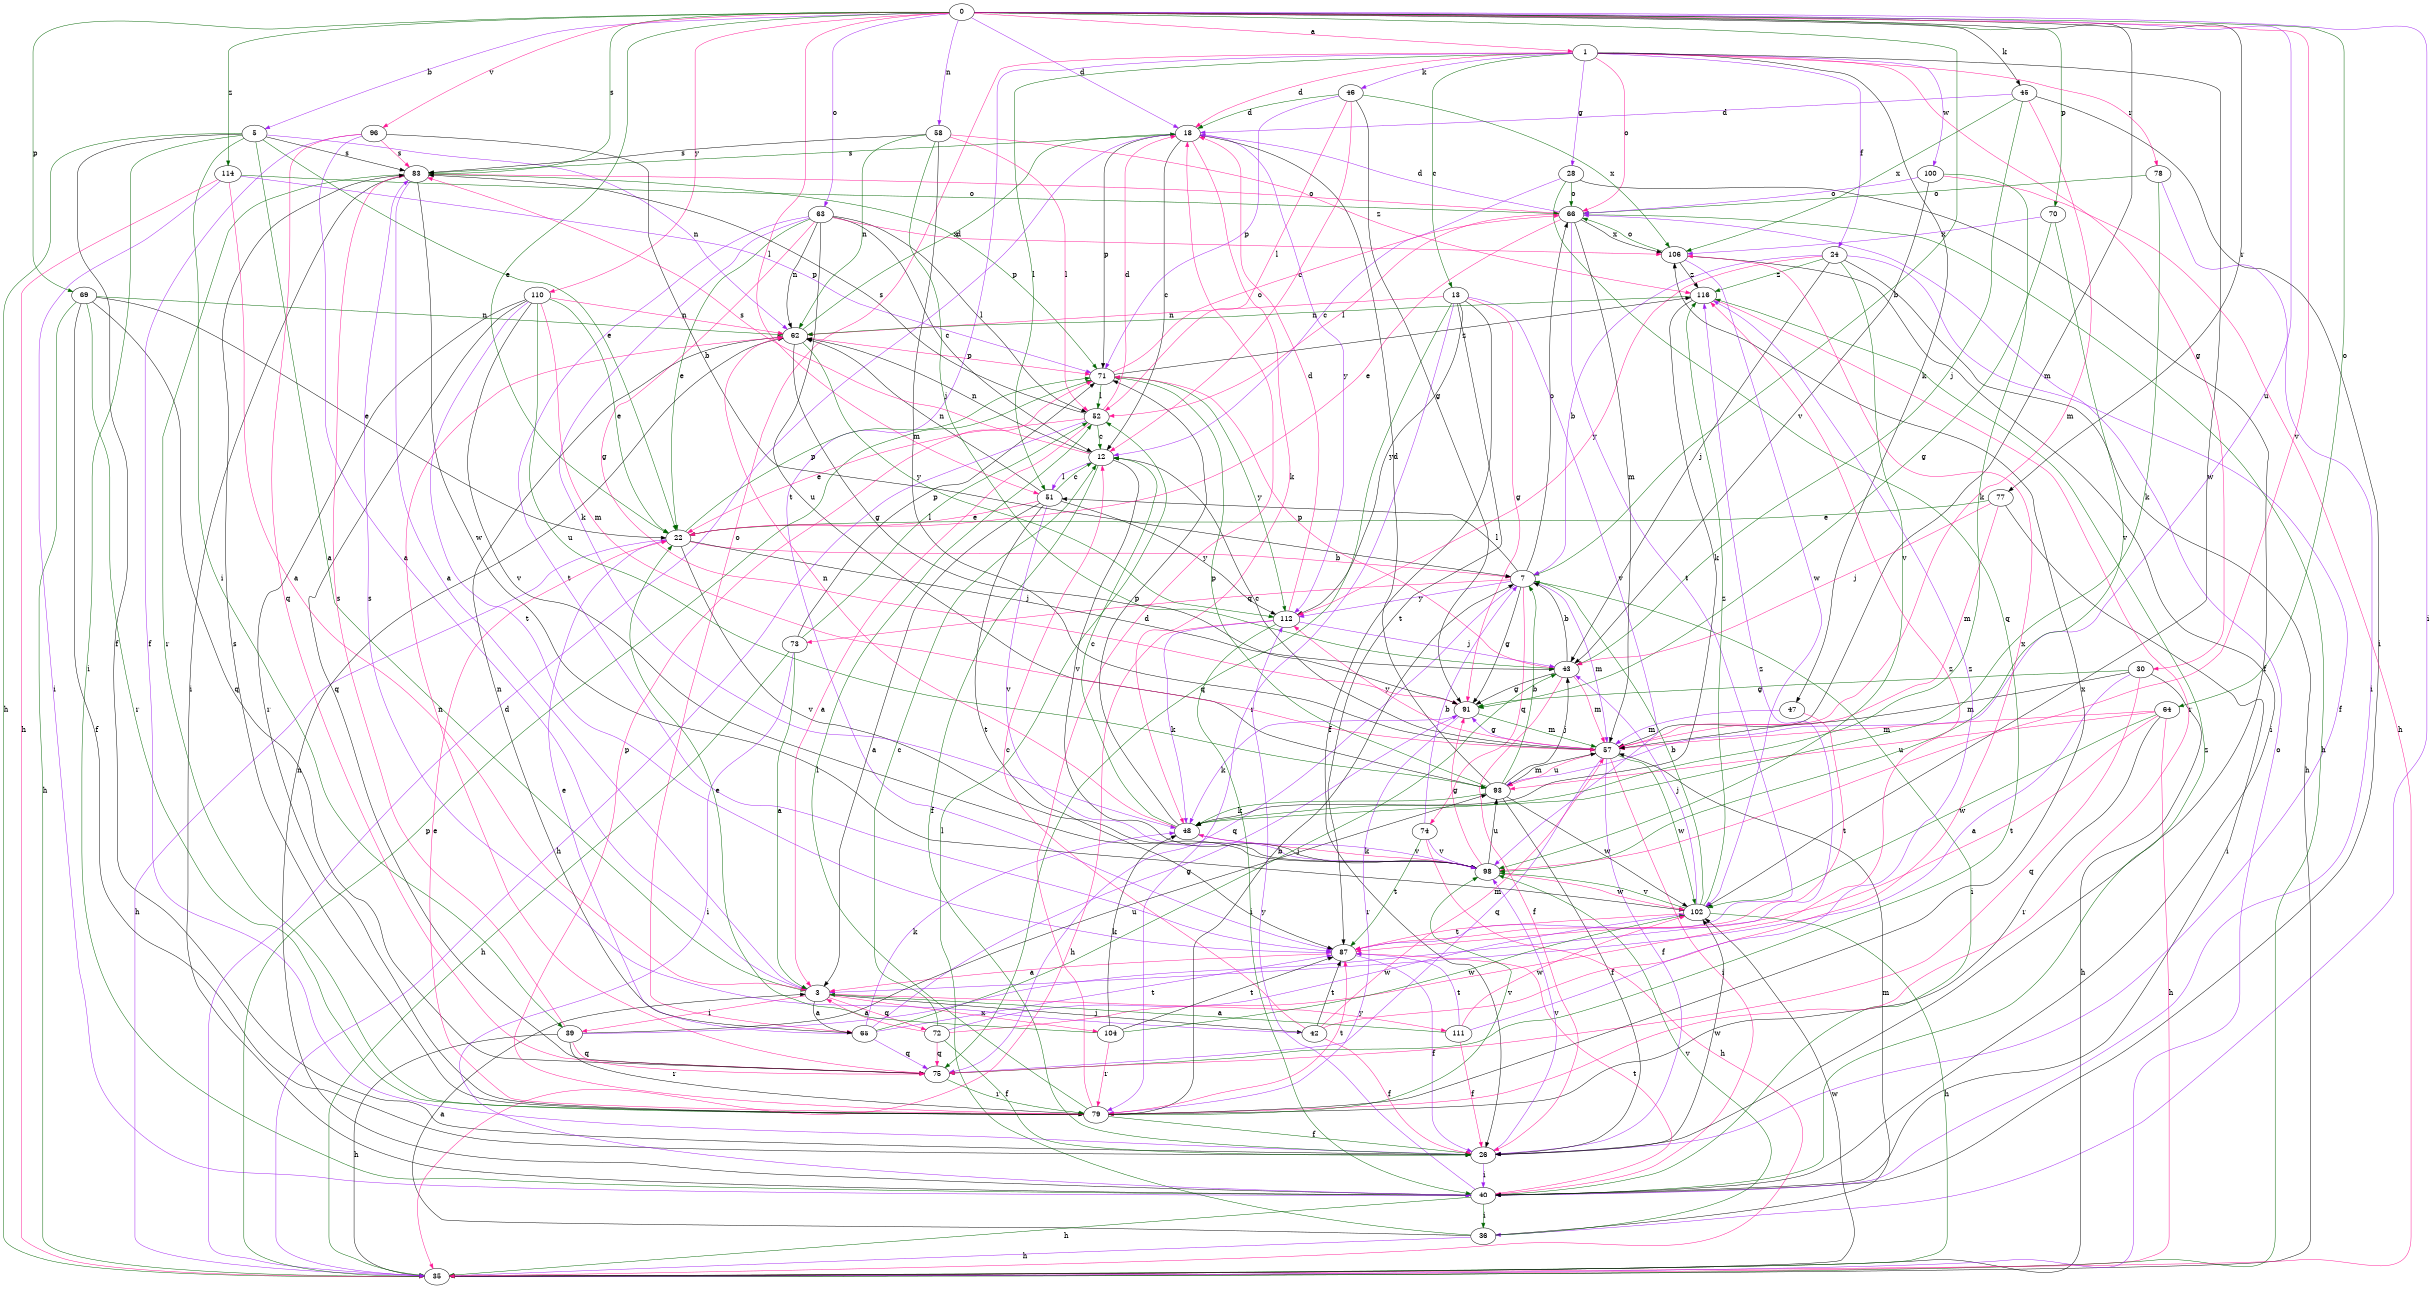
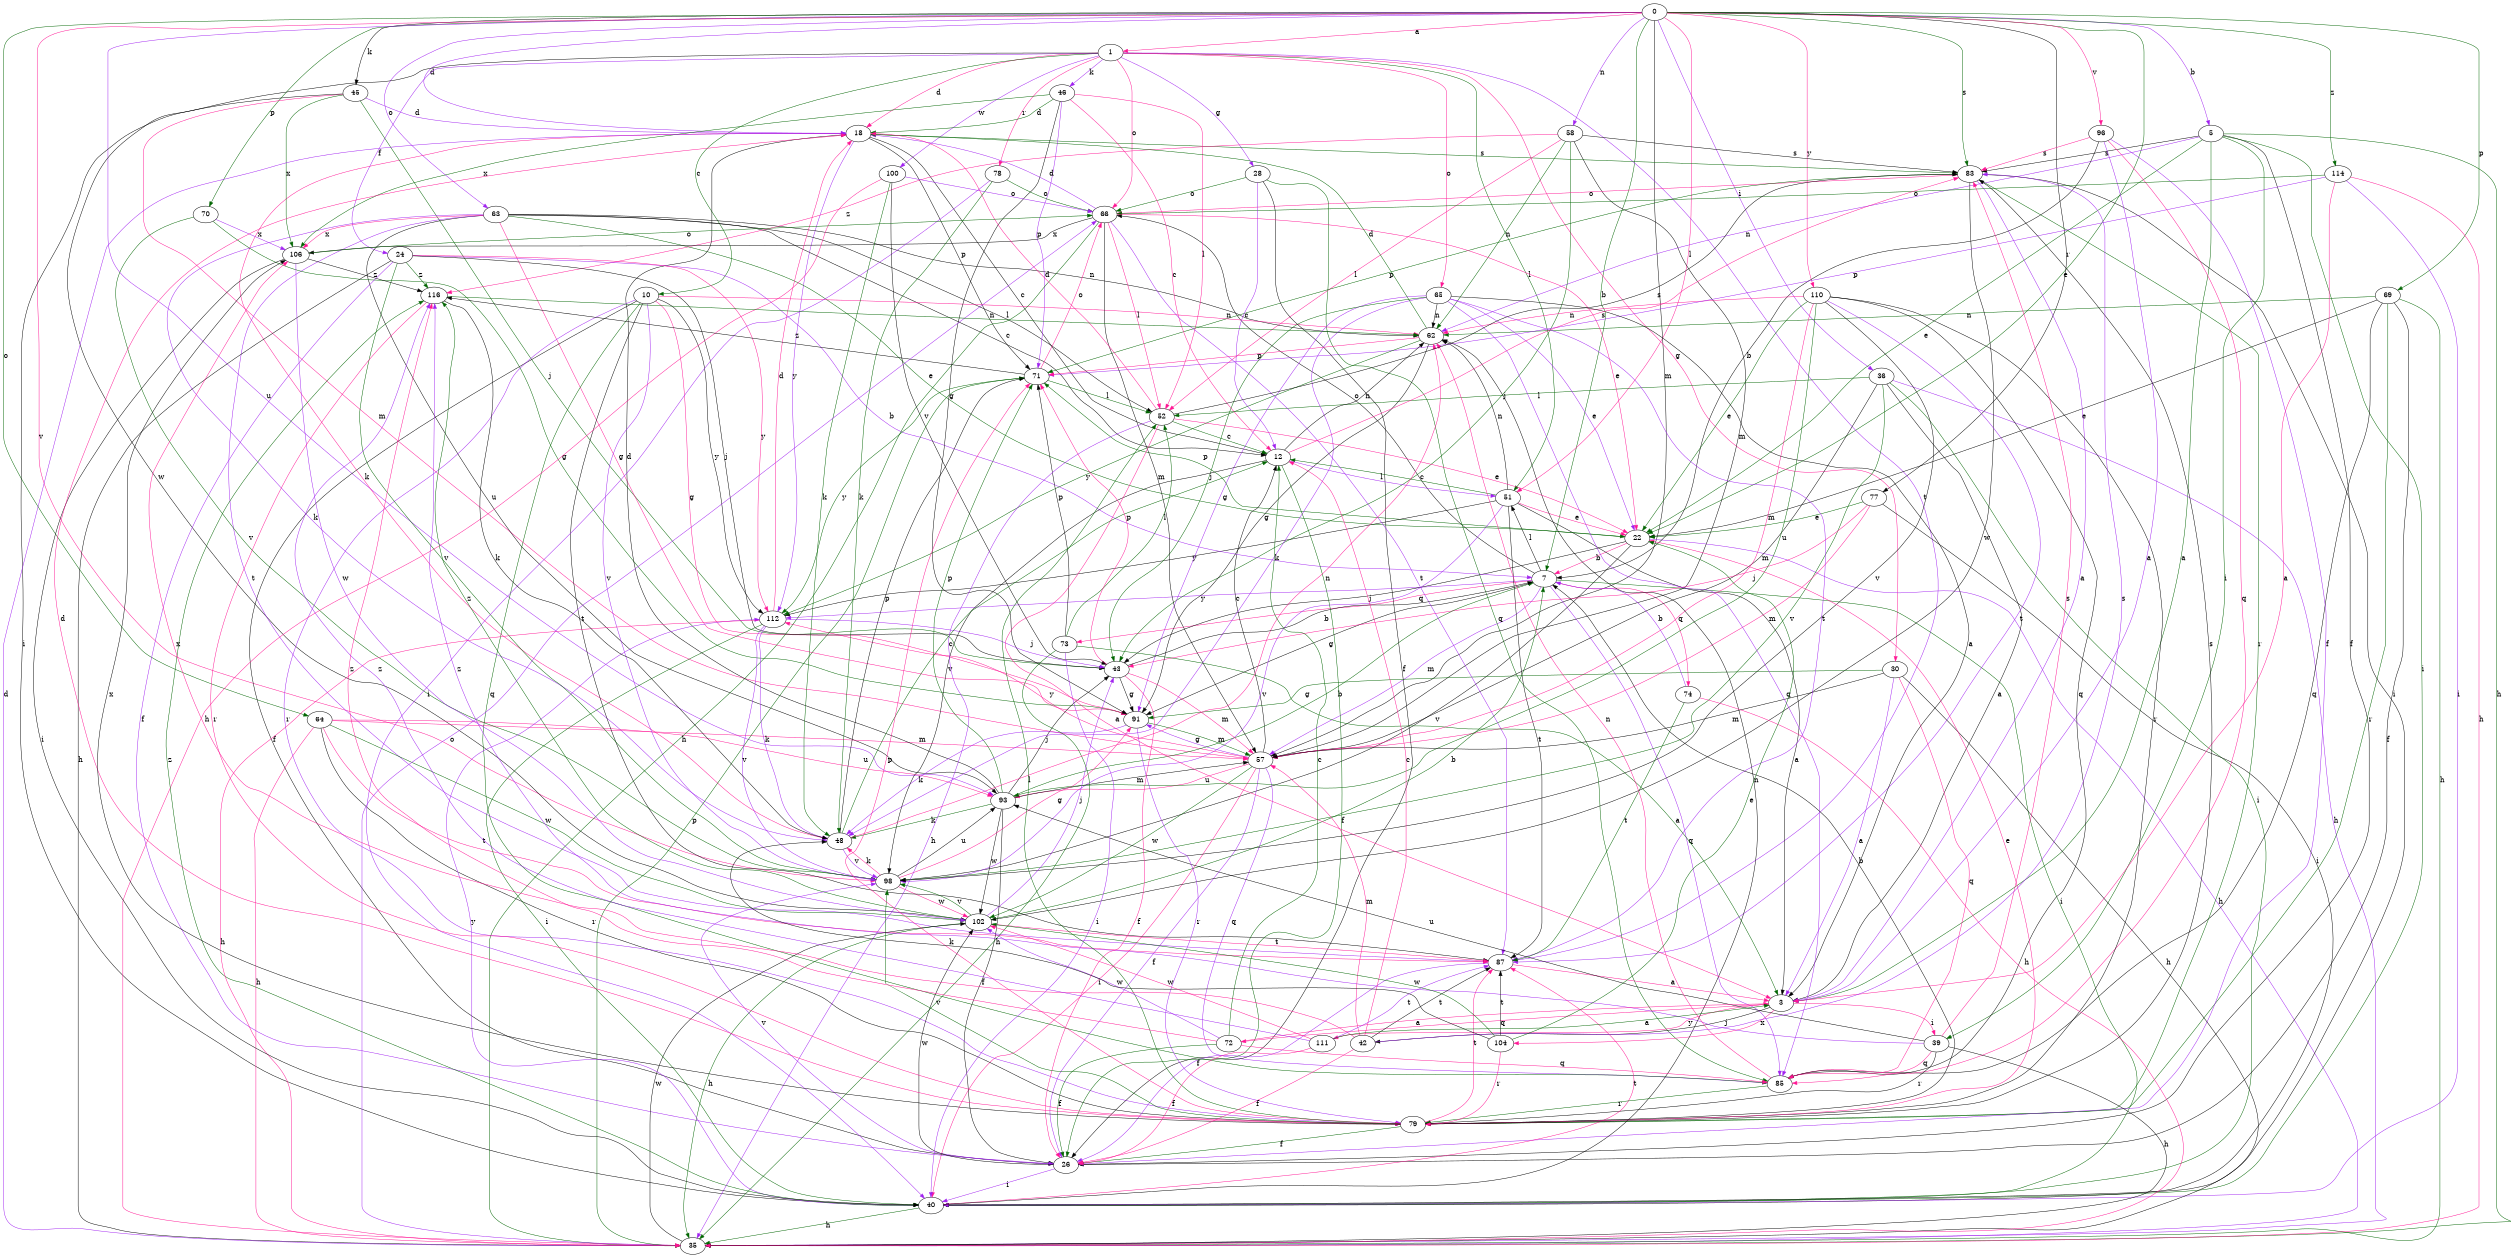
(1456, 295) -> (646, 295)
(1792, 710) -> none
(1446, 859) -> (746, 788)
(827, 1027) -> (1915, 510)
(937, 1074) -> (1780, 1084)
(1483, 1214) -> (2044, 1188)
